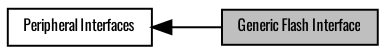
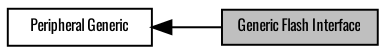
(80, 27) -> (80, 27)
